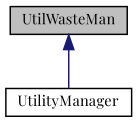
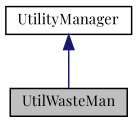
(69, 69) -> (69, 69)
